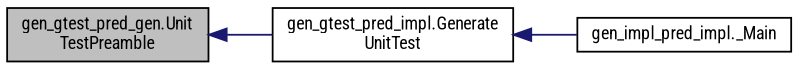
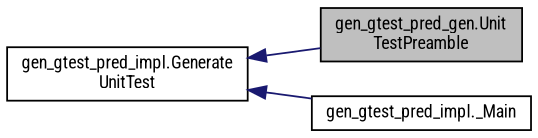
(250, 35) -> (293, 52)
(684, 35) -> (421, 113)
